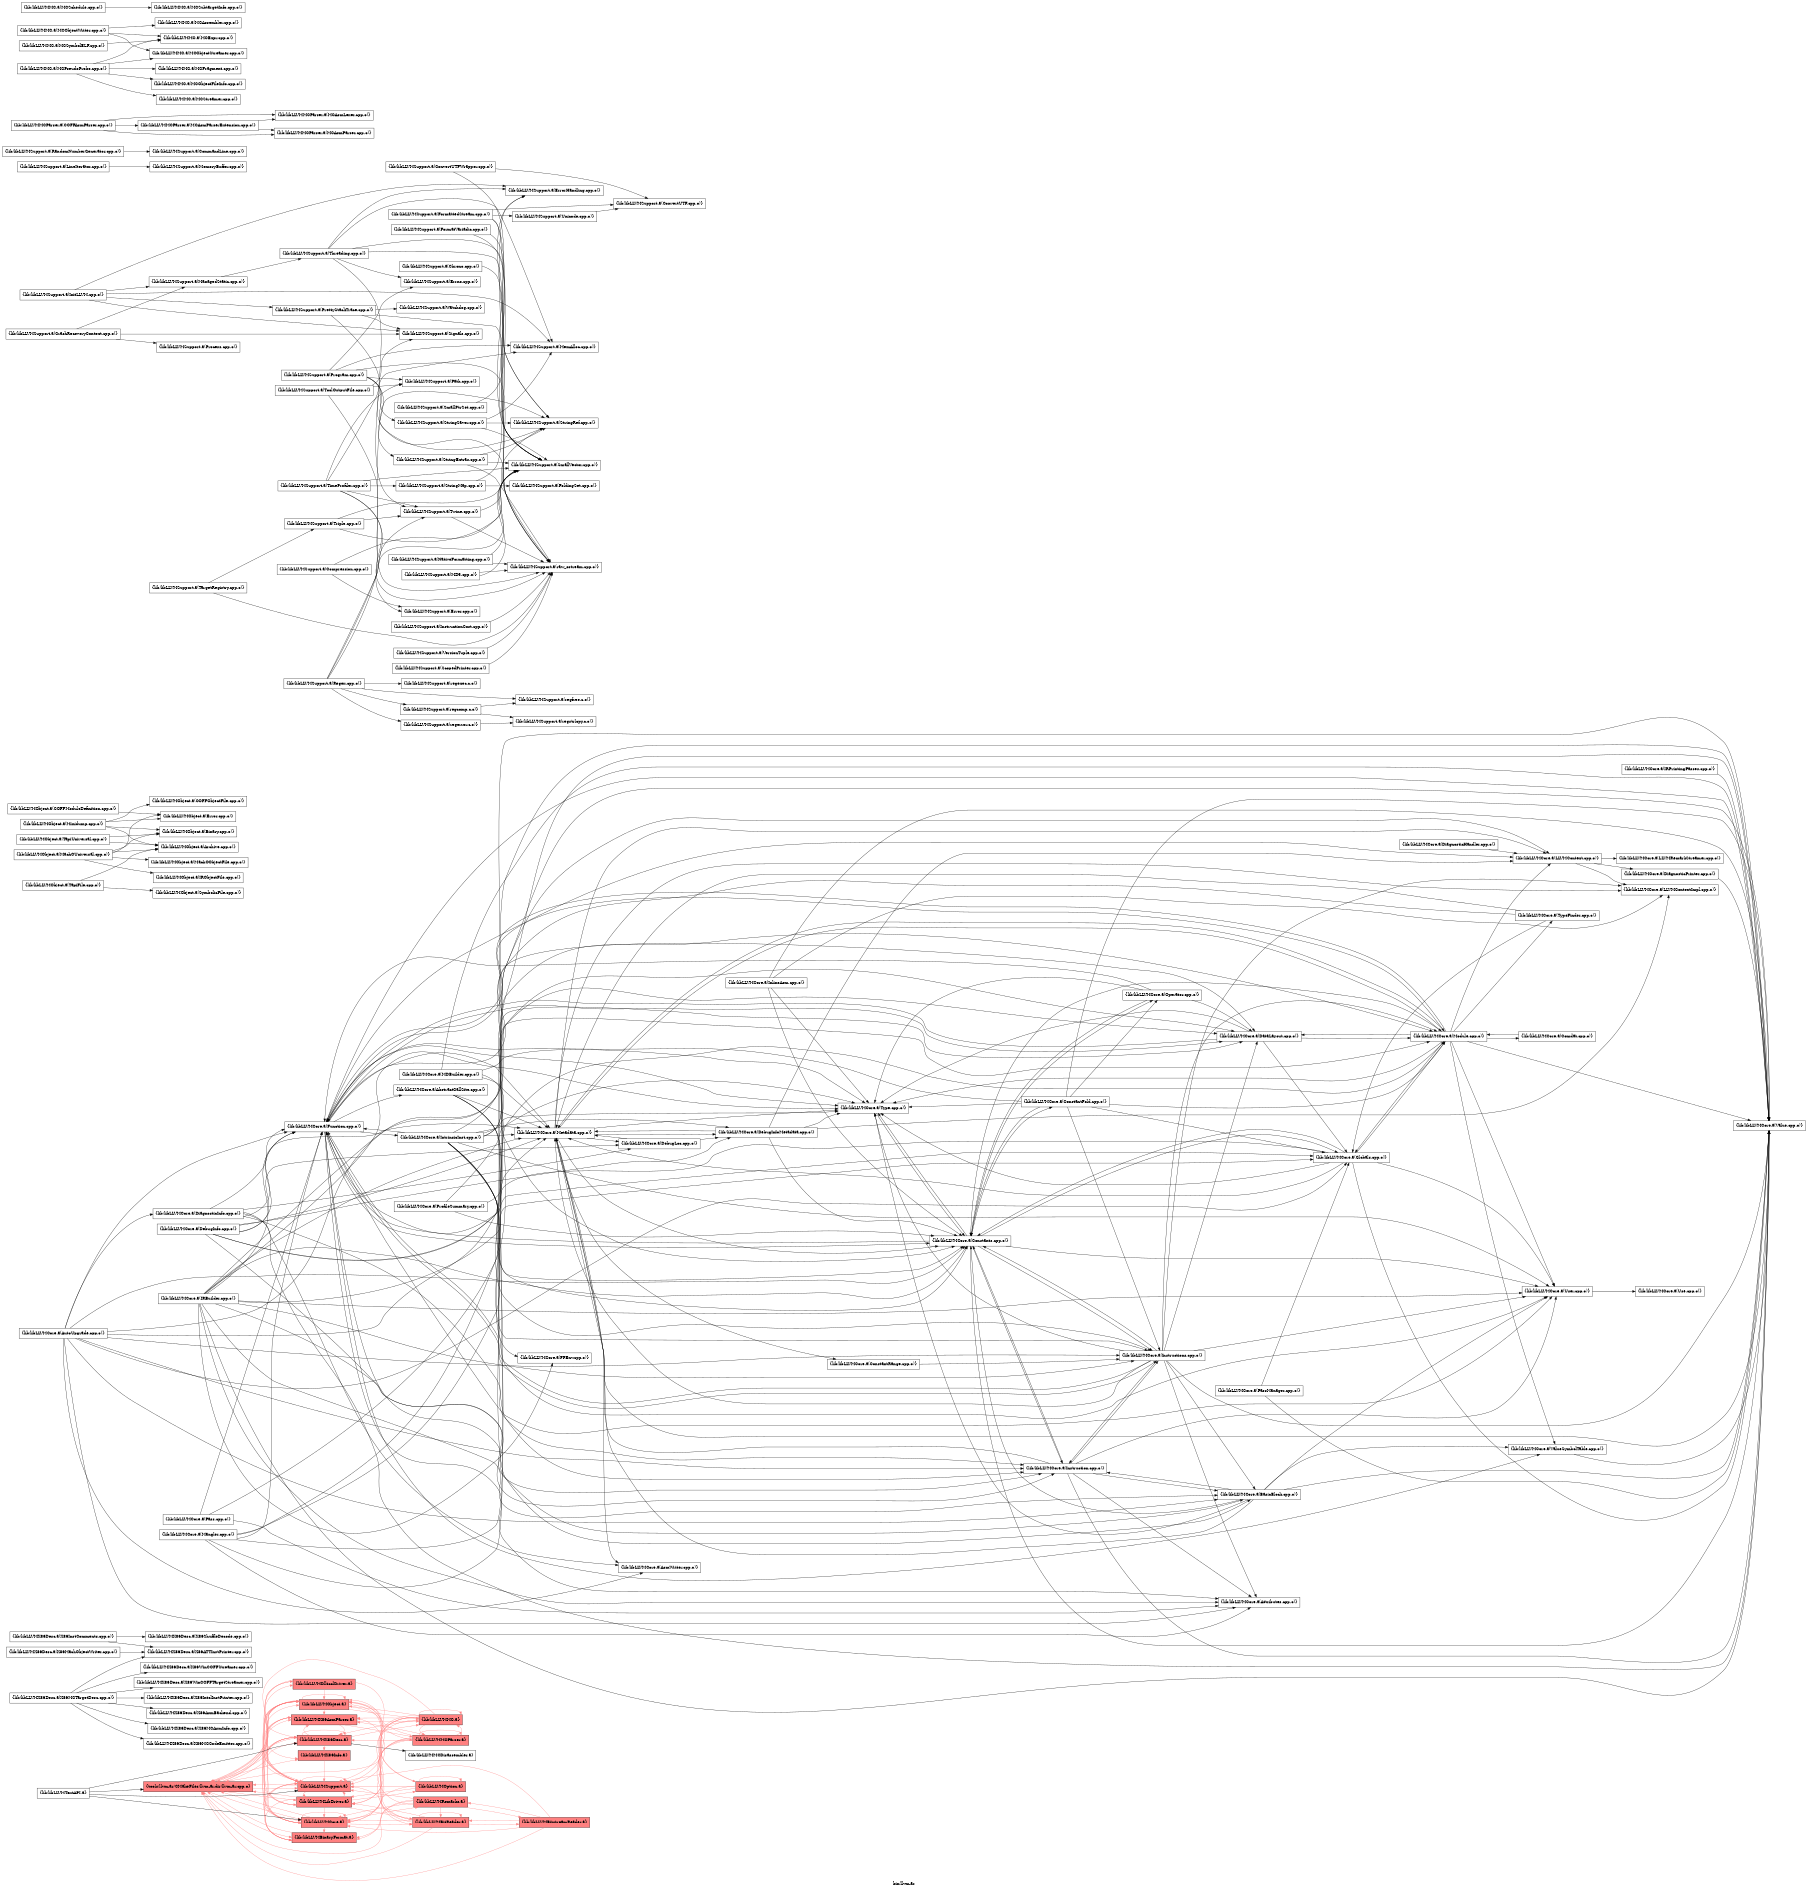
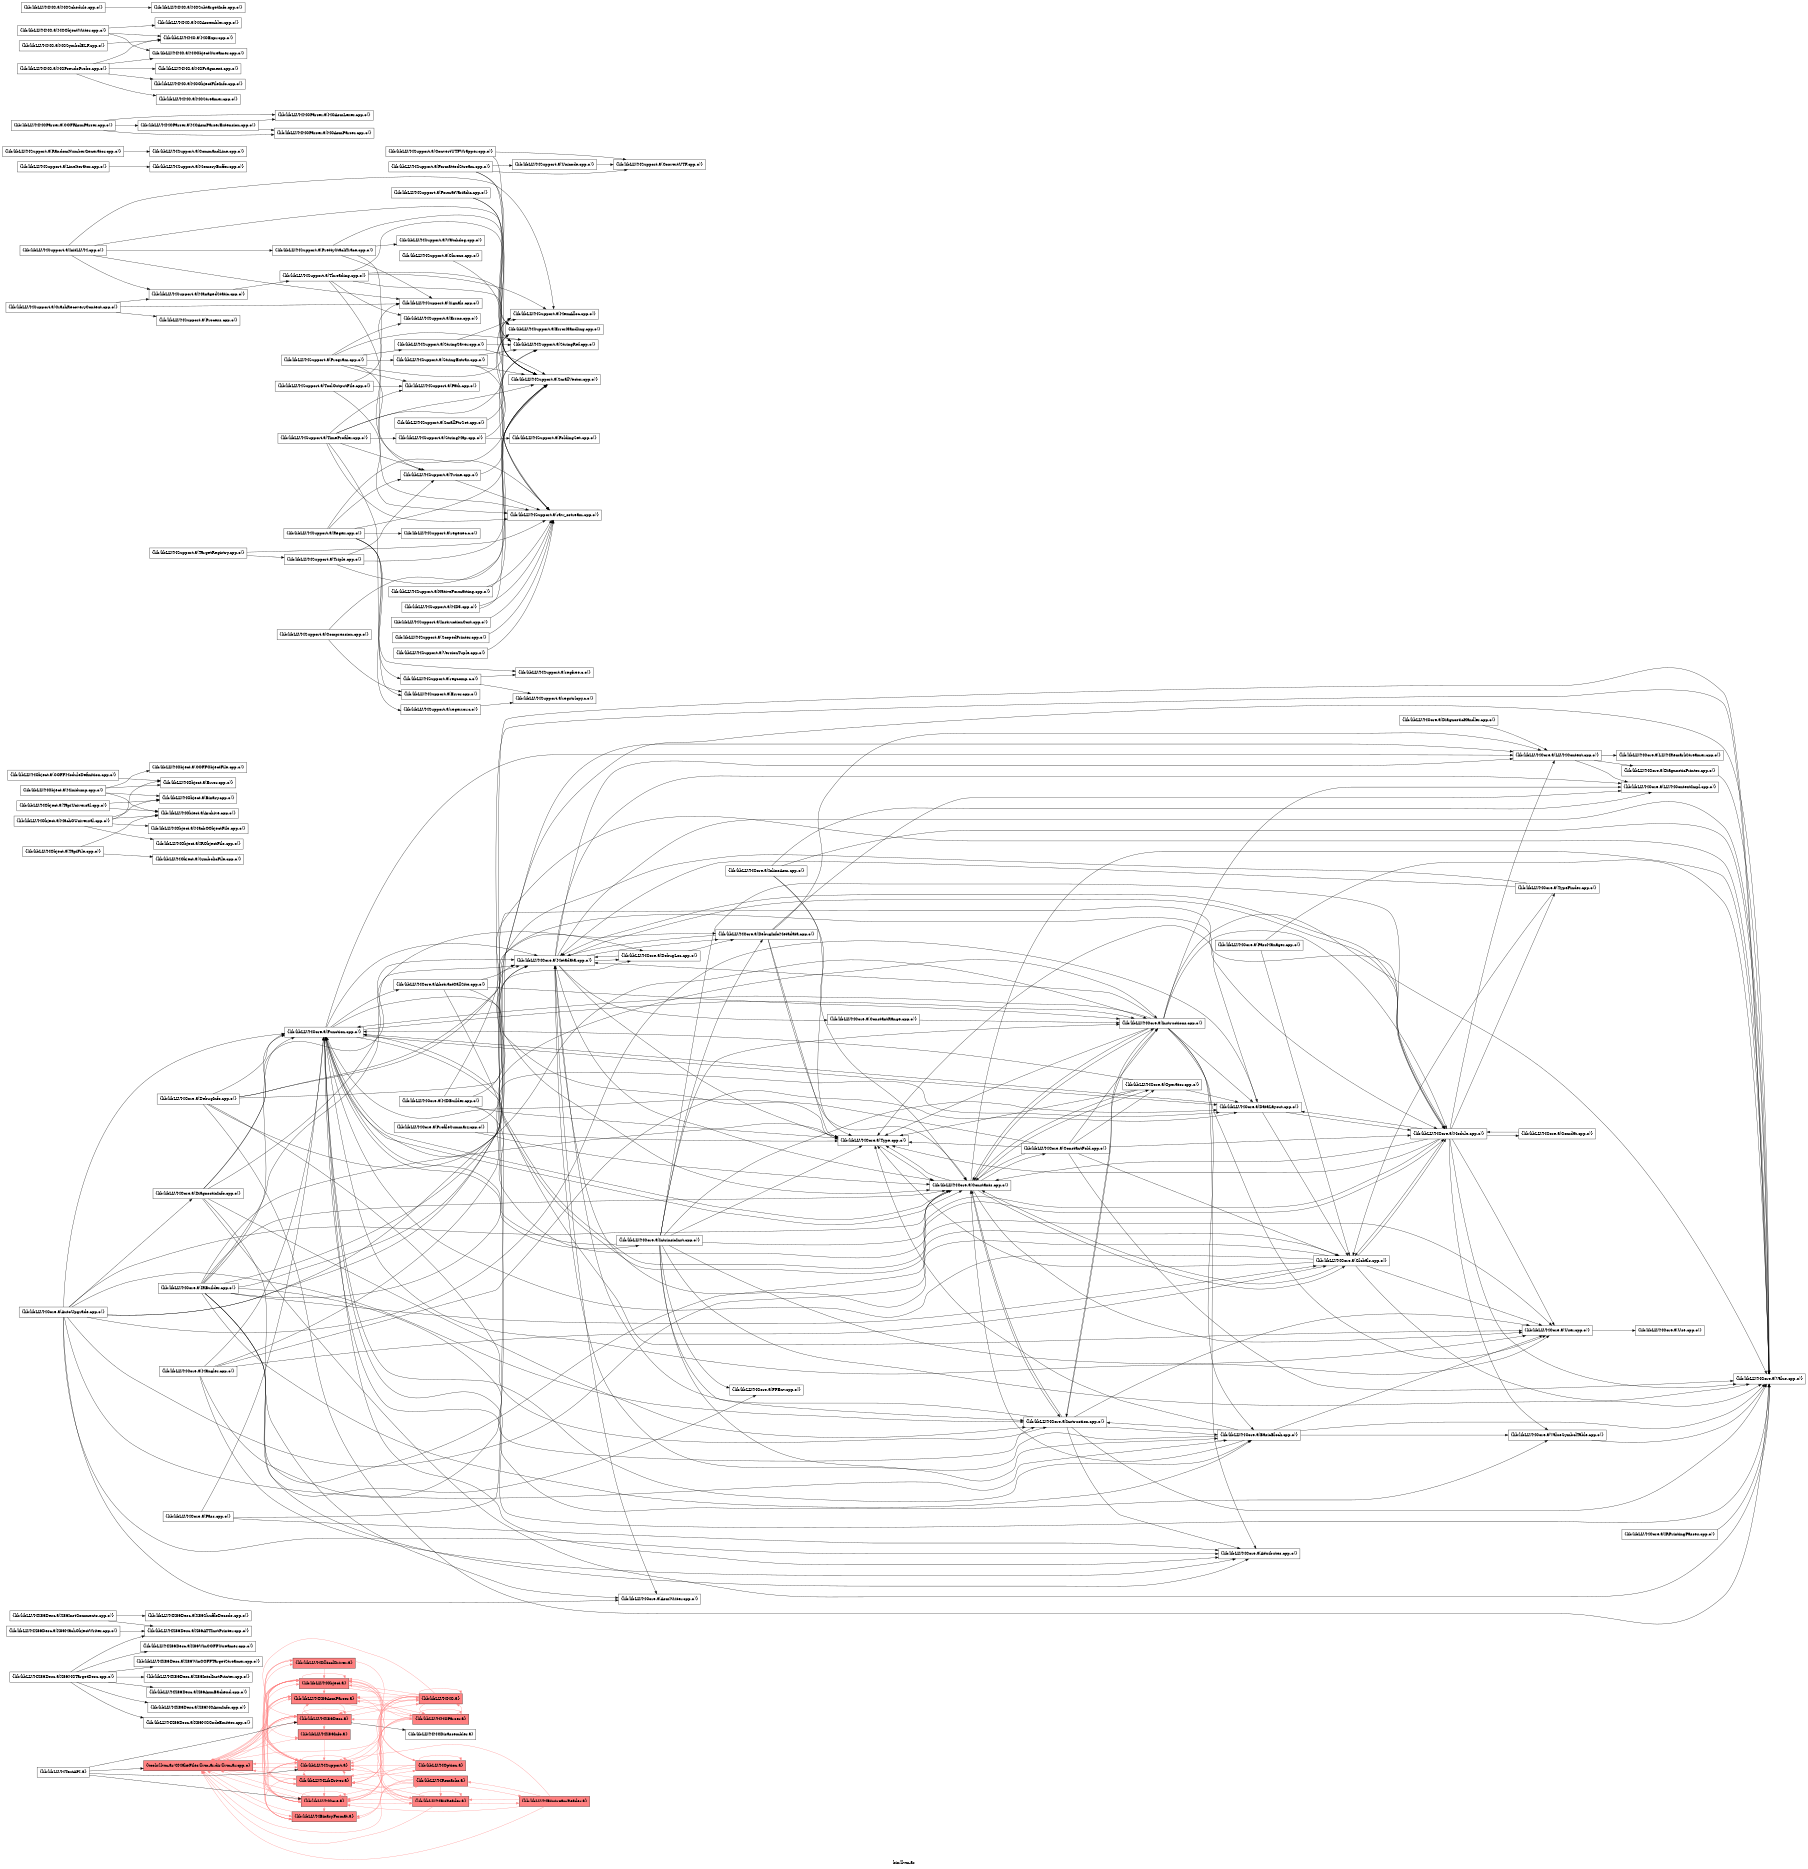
(495, 1135) -> none
